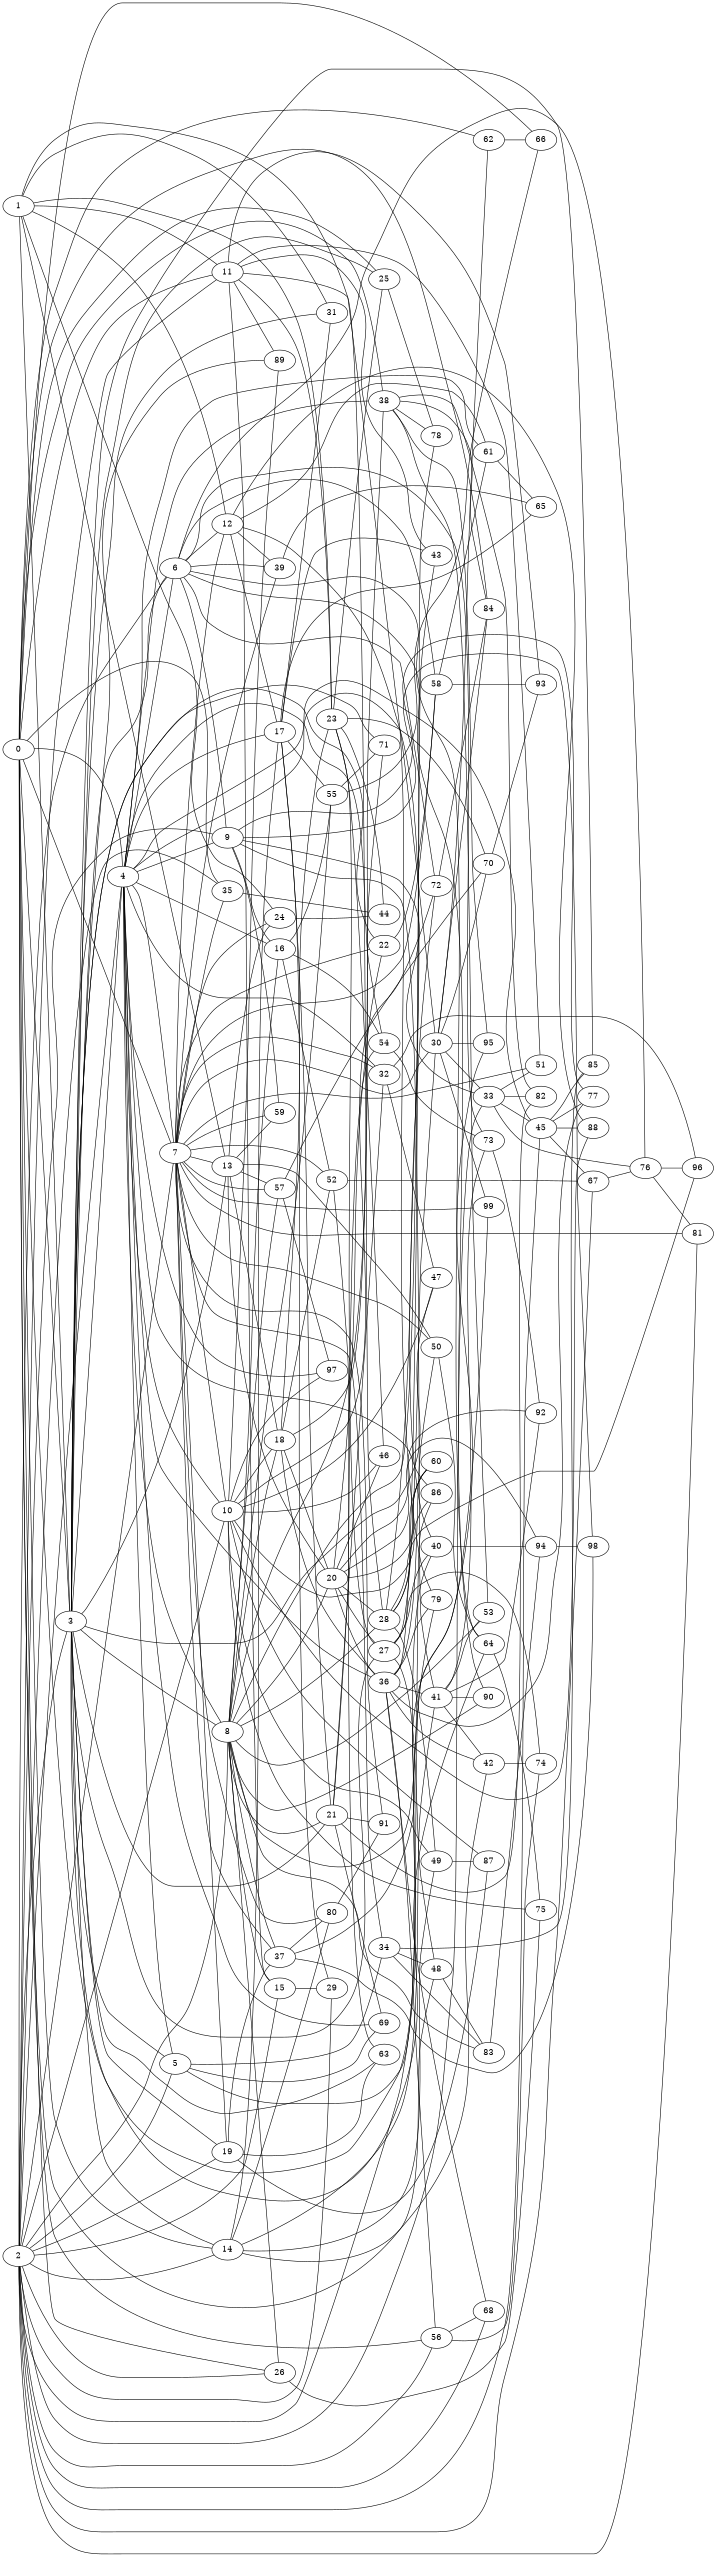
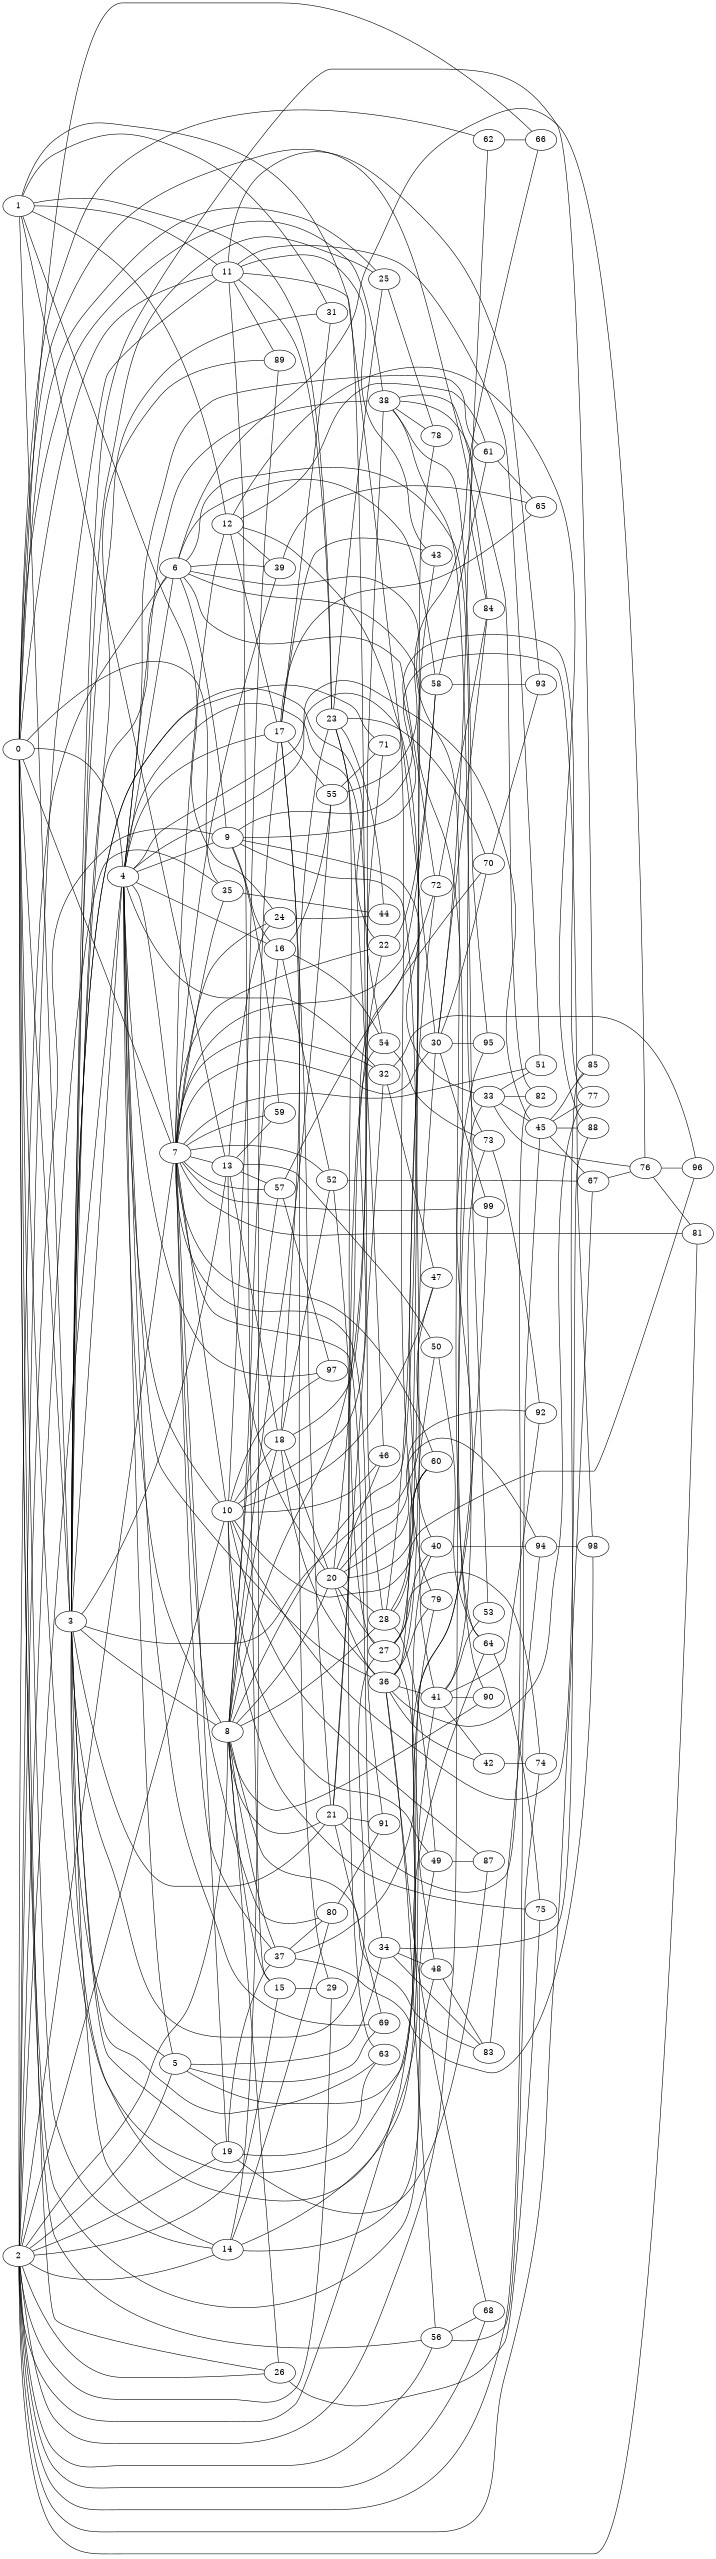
(201, 546) -> none
(454, 1061) -> none
(281, 1269) -> (304, 1297)
(437, 1493) -> none
(380, 1714) -> none
(28, 1937) -> none
(466, 2093) -> none
